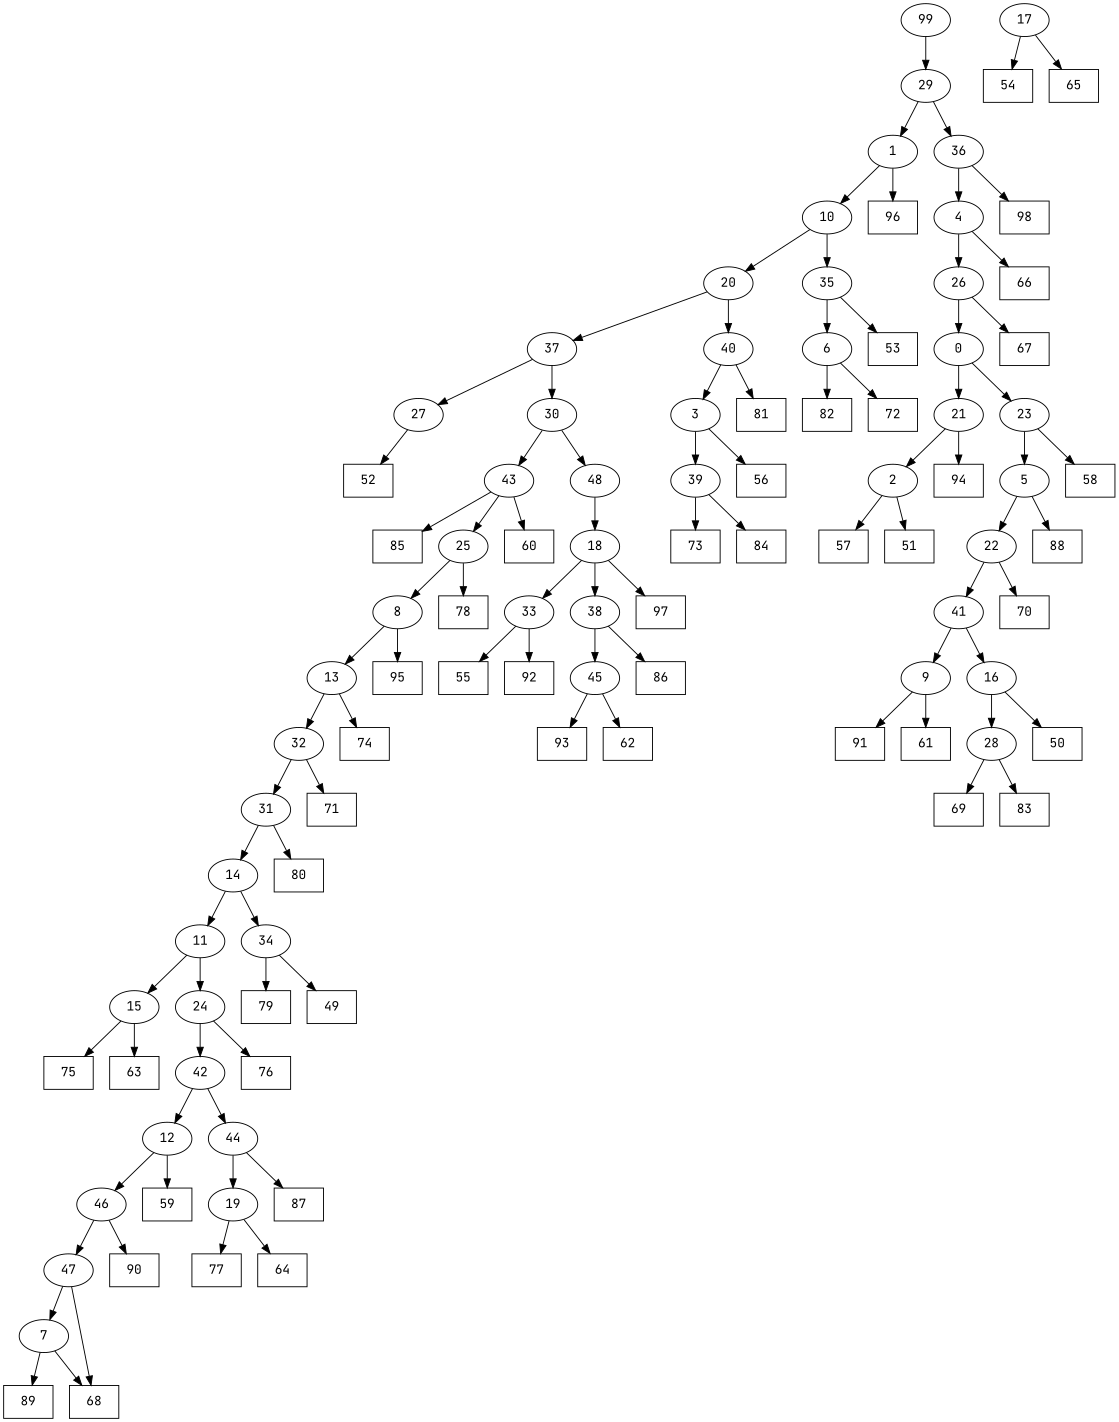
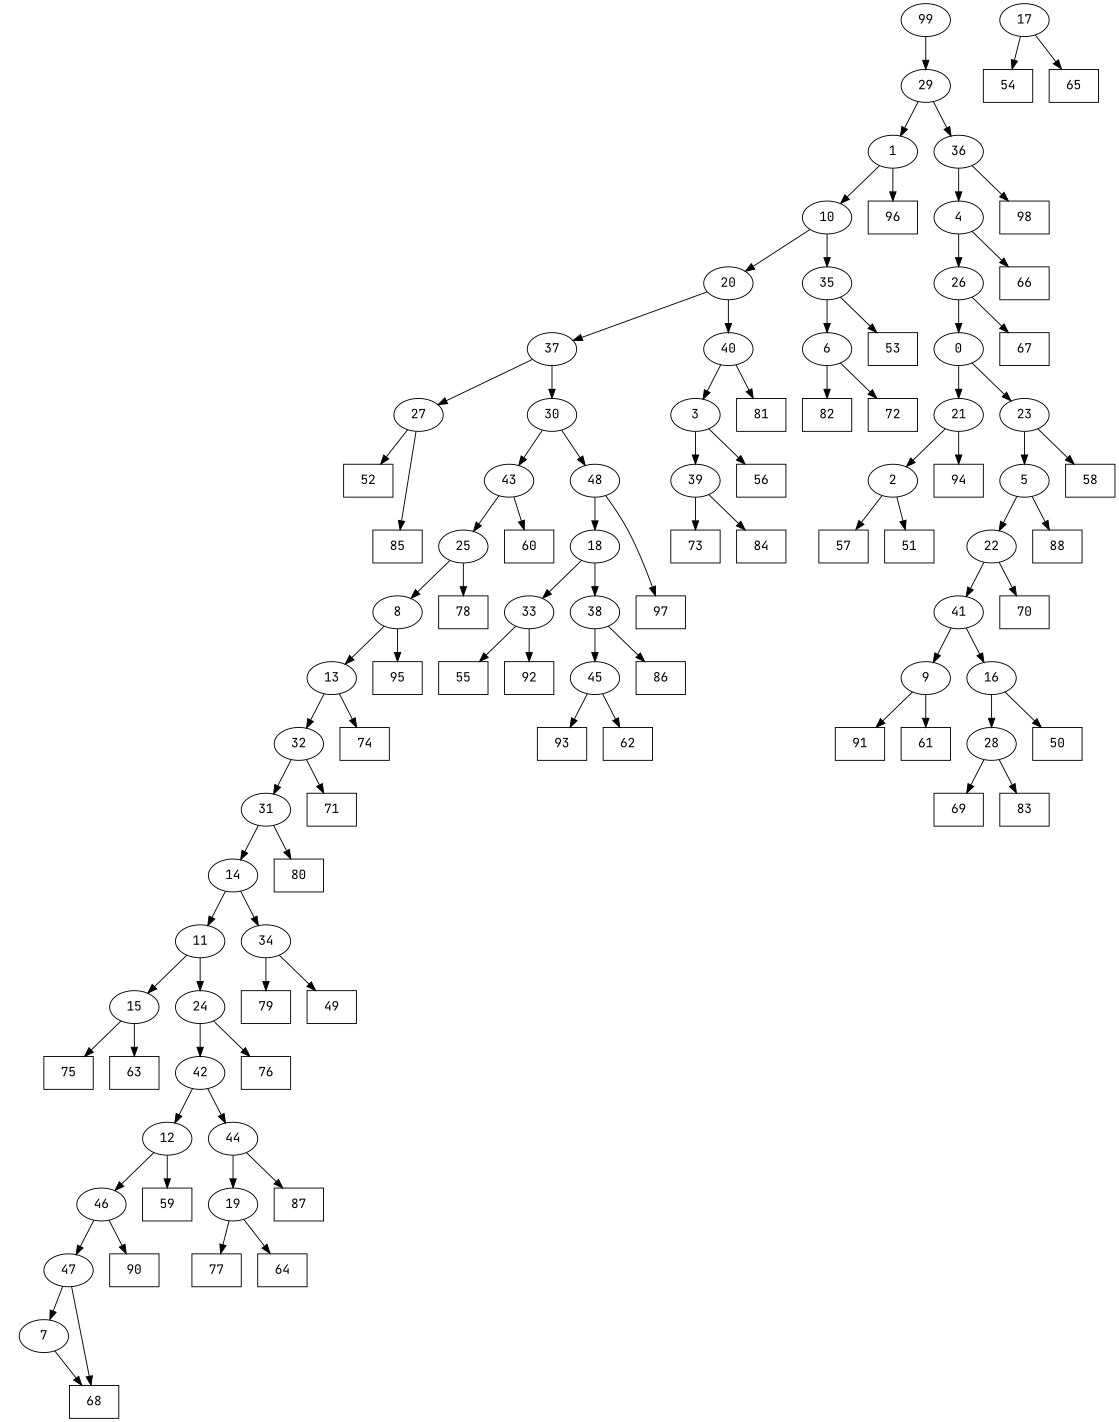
(461, 509) -> (409, 476)
(623, 575) -> (633, 540)
(28, 1402) -> none
